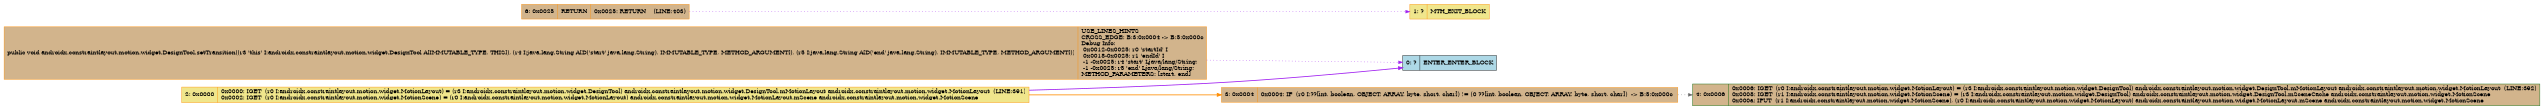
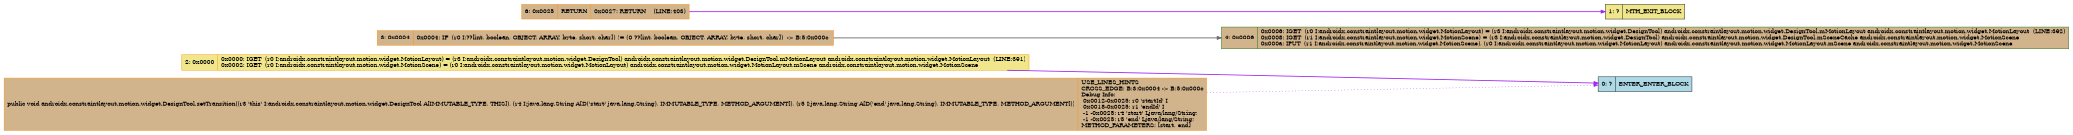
(640, 11) -> (640, 11)
(1047, 12) -> (1145, 12)
(1450, 12) -> (1645, 12)
(1123, 95) -> none
(1683, 95) -> (1025, 38)
